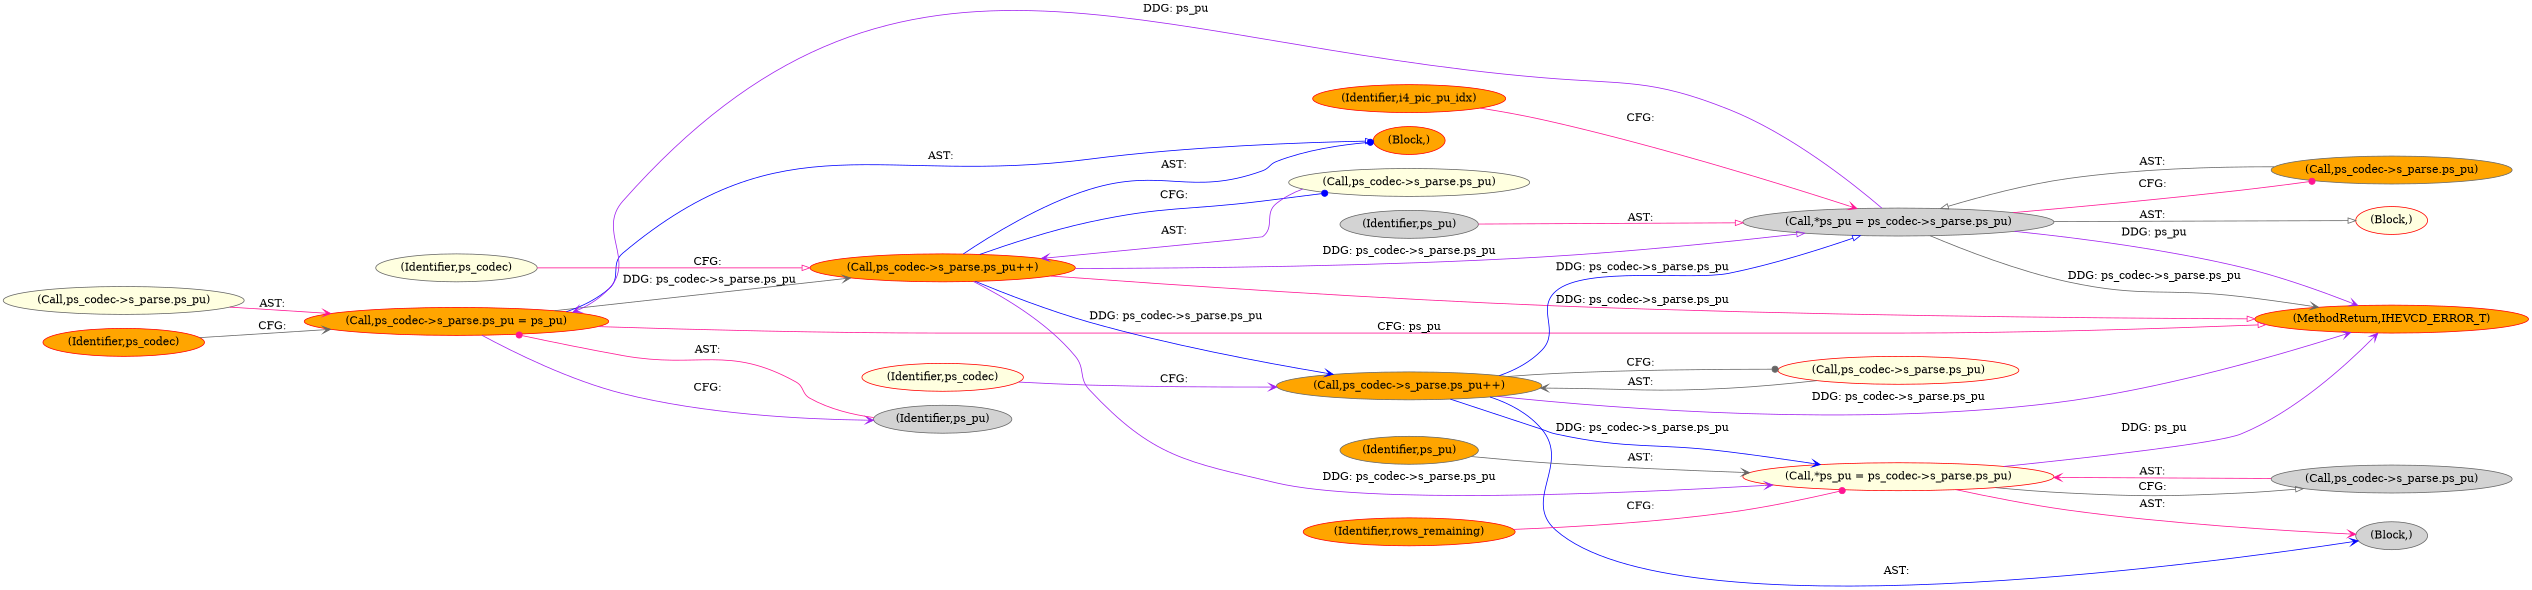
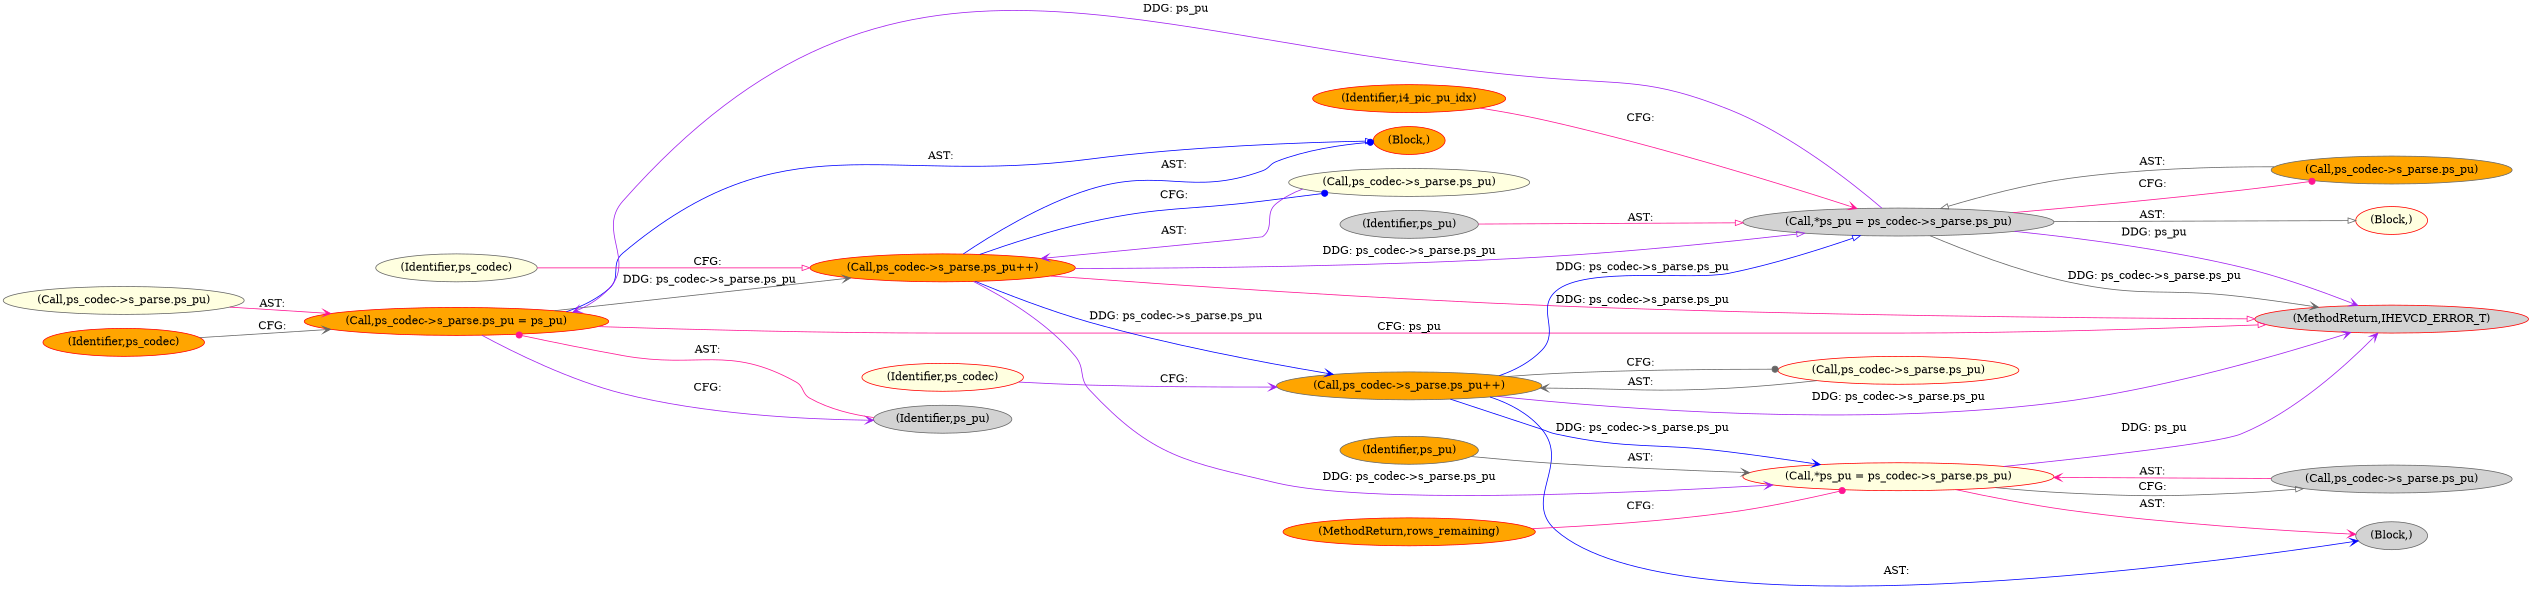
(2392, 319) -> (2392, 319)
(1409, 532) -> (1409, 532)
